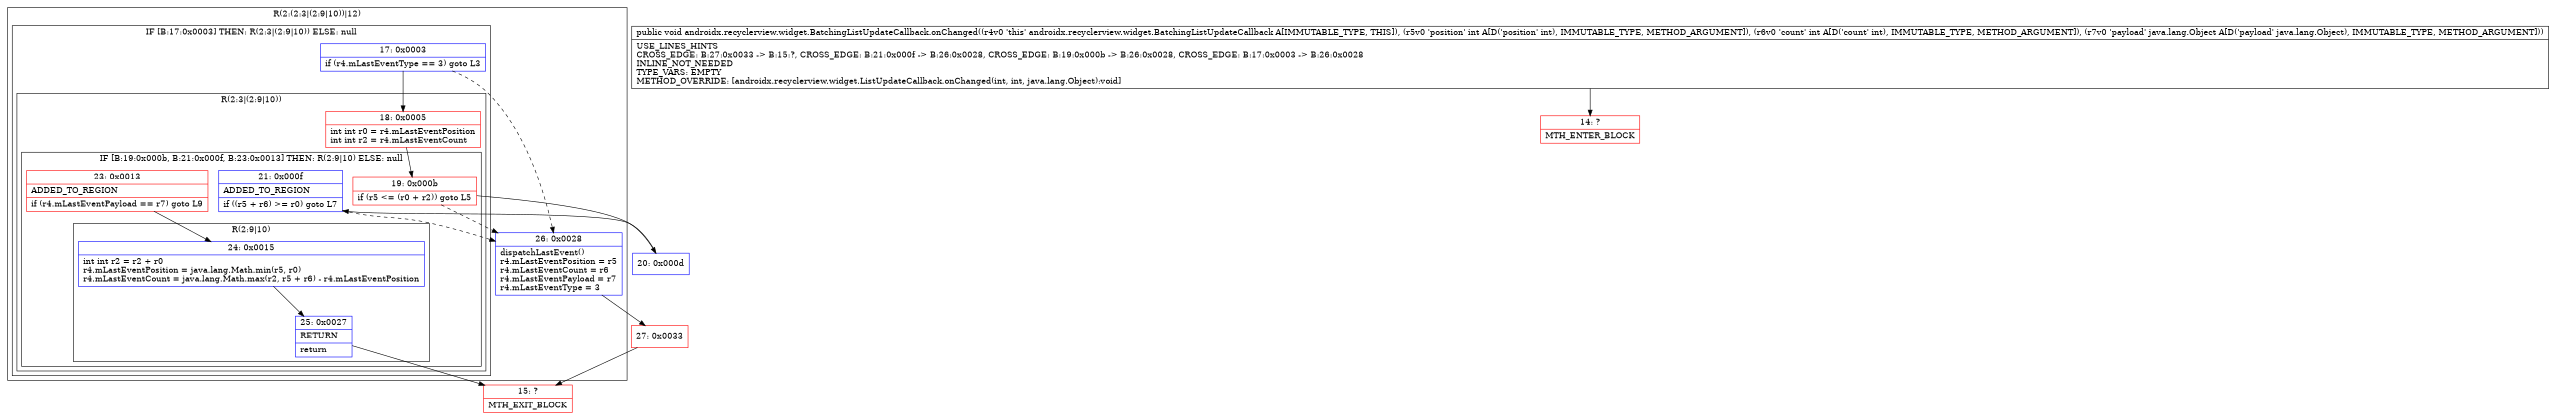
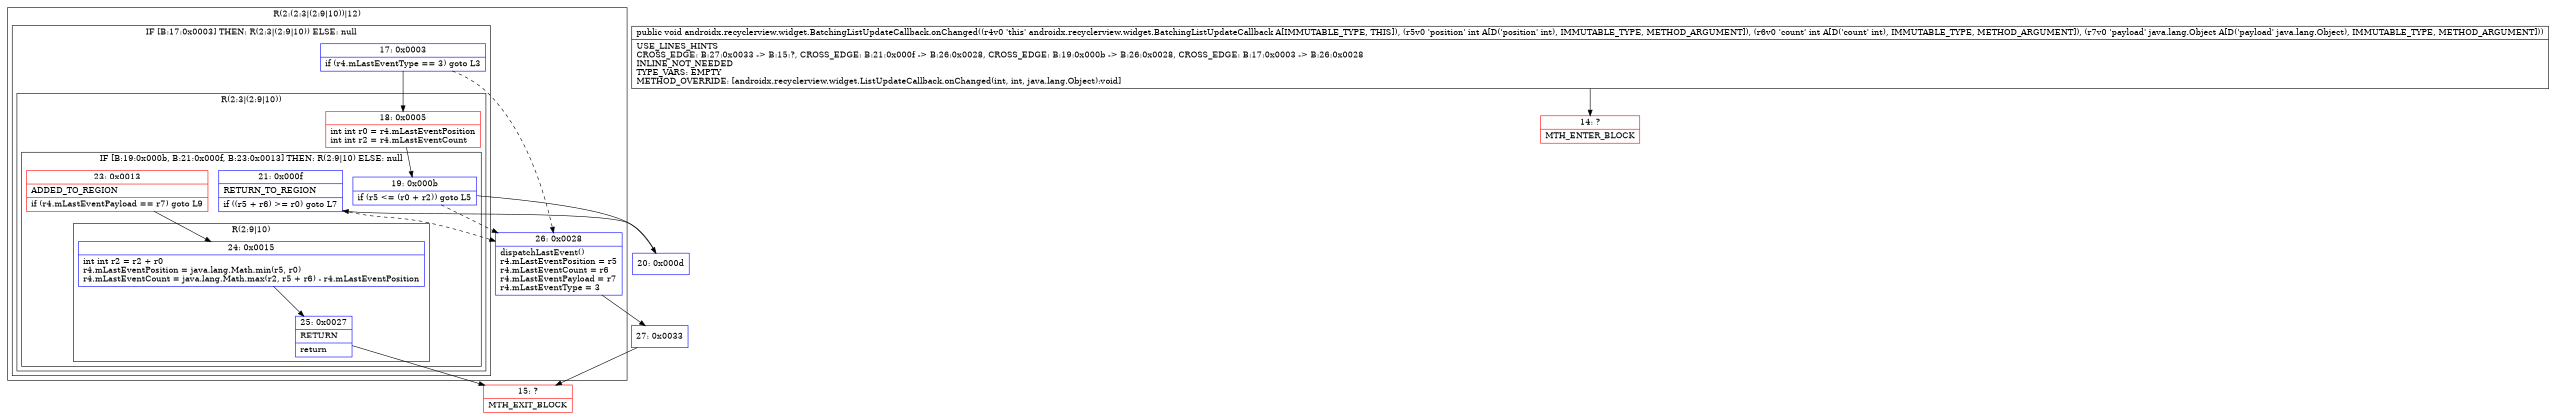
(267, 190) -> (270, 190)
(415, 191) -> (415, 191)
(660, 337) -> (660, 337)
